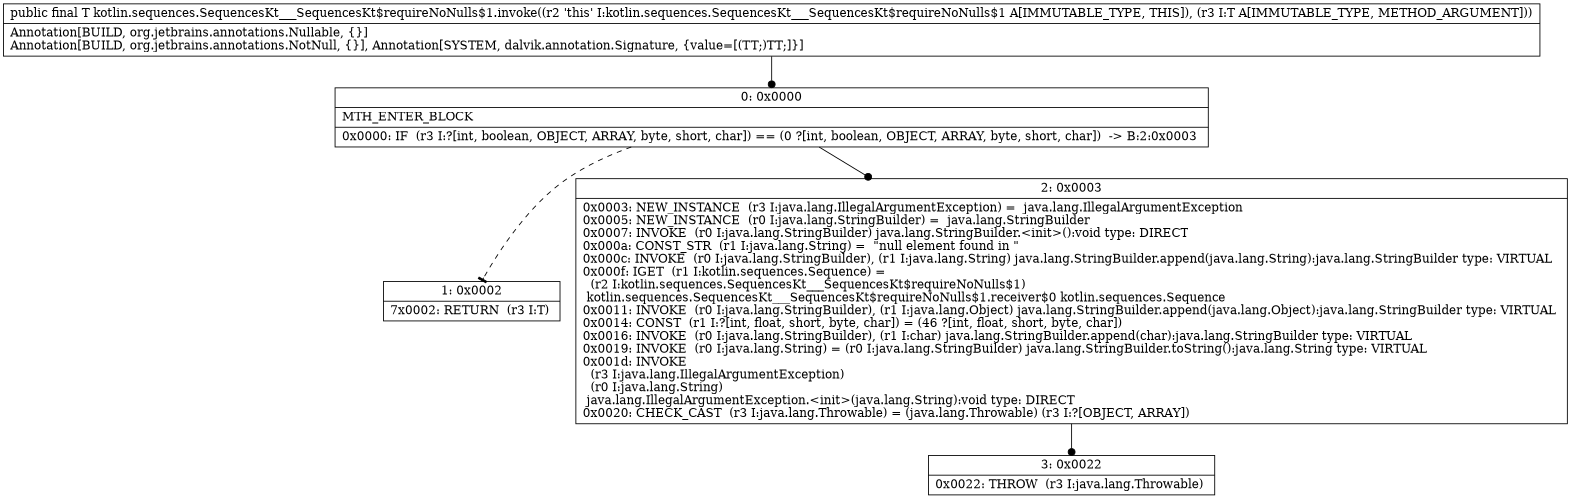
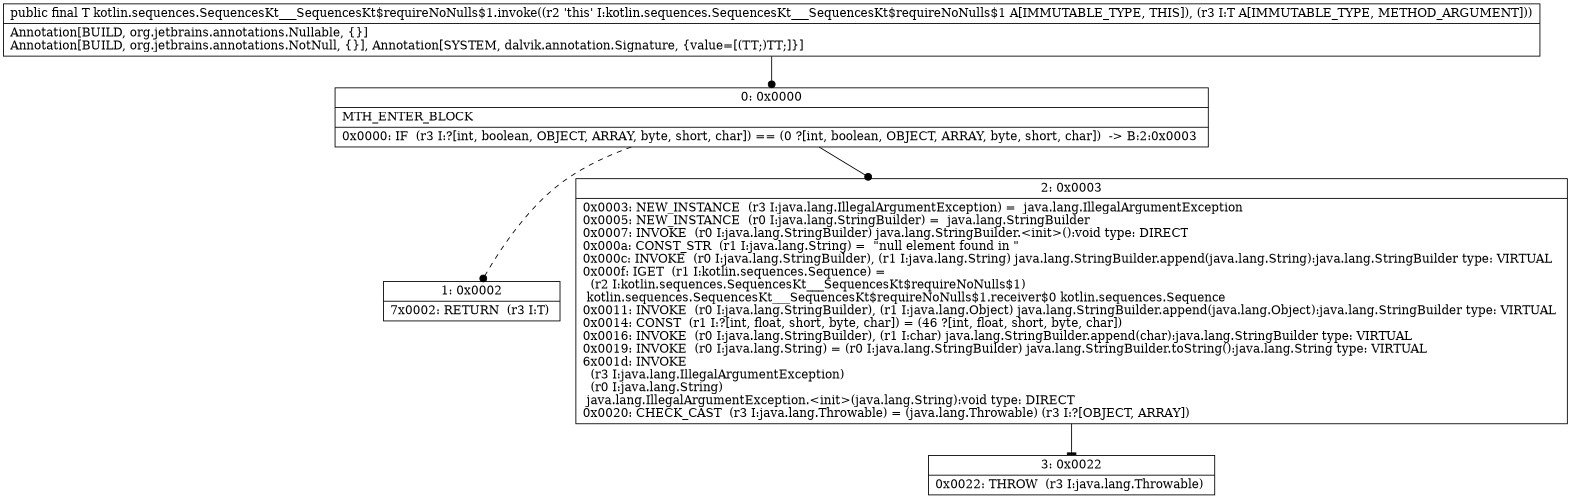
(545, 197) -> (545, 196)
(639, 362) -> (639, 362)
(1072, 436) -> (1072, 437)
